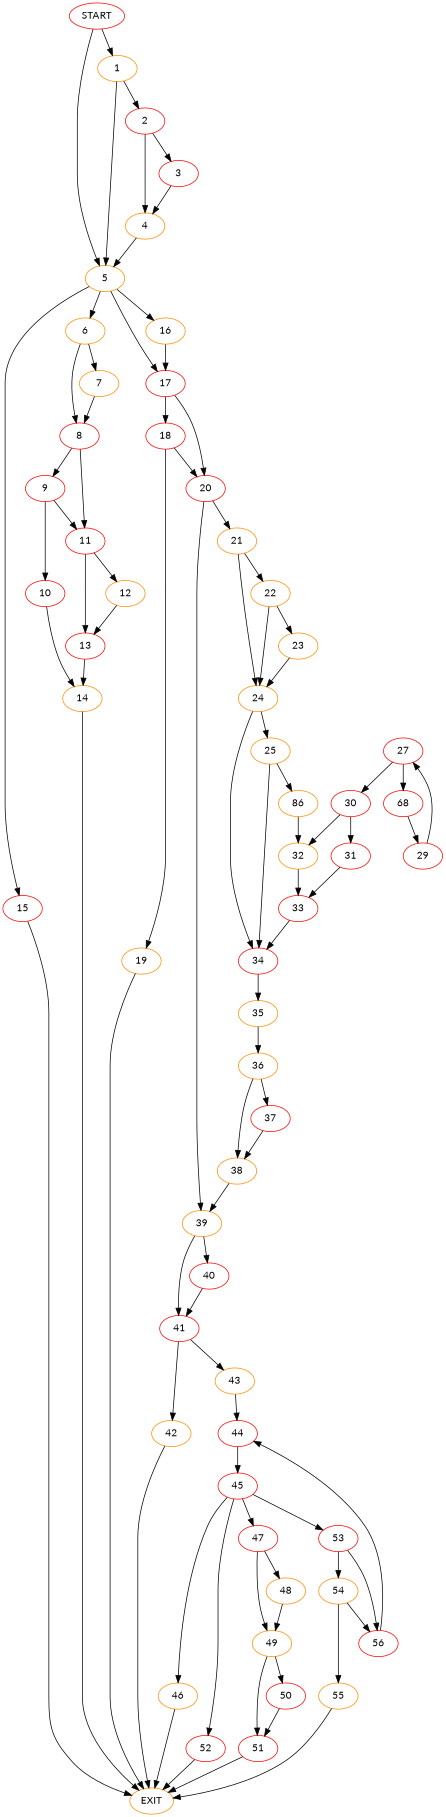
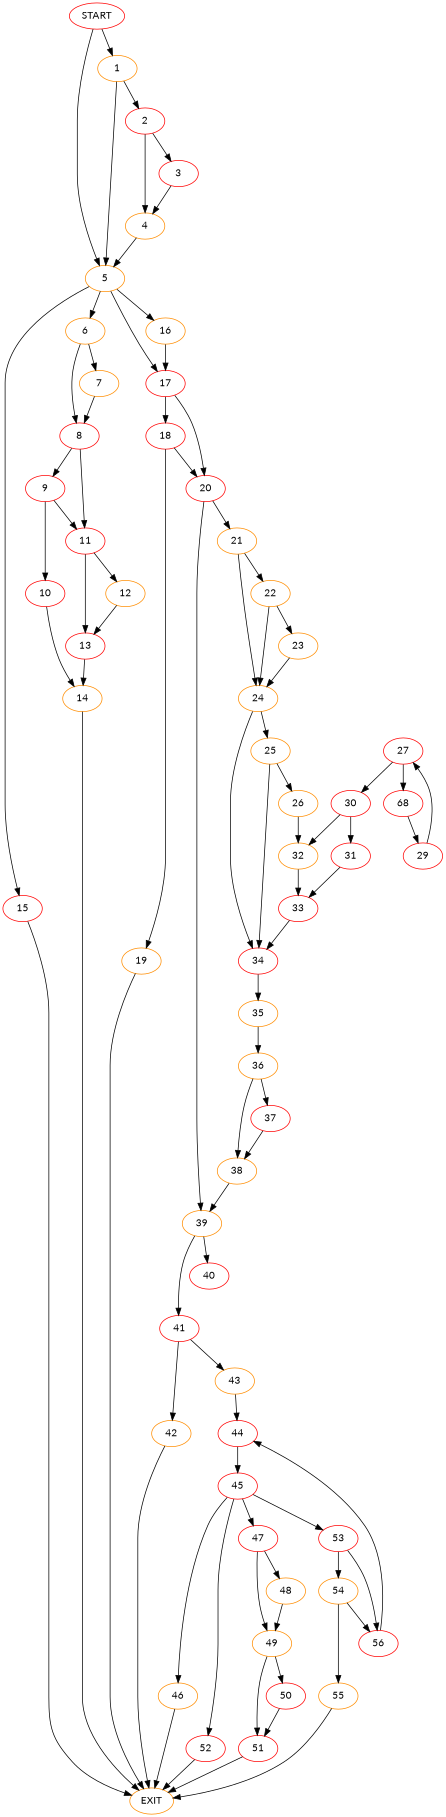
(298, 804) -> (298, 804)
(196, 1299) -> none
